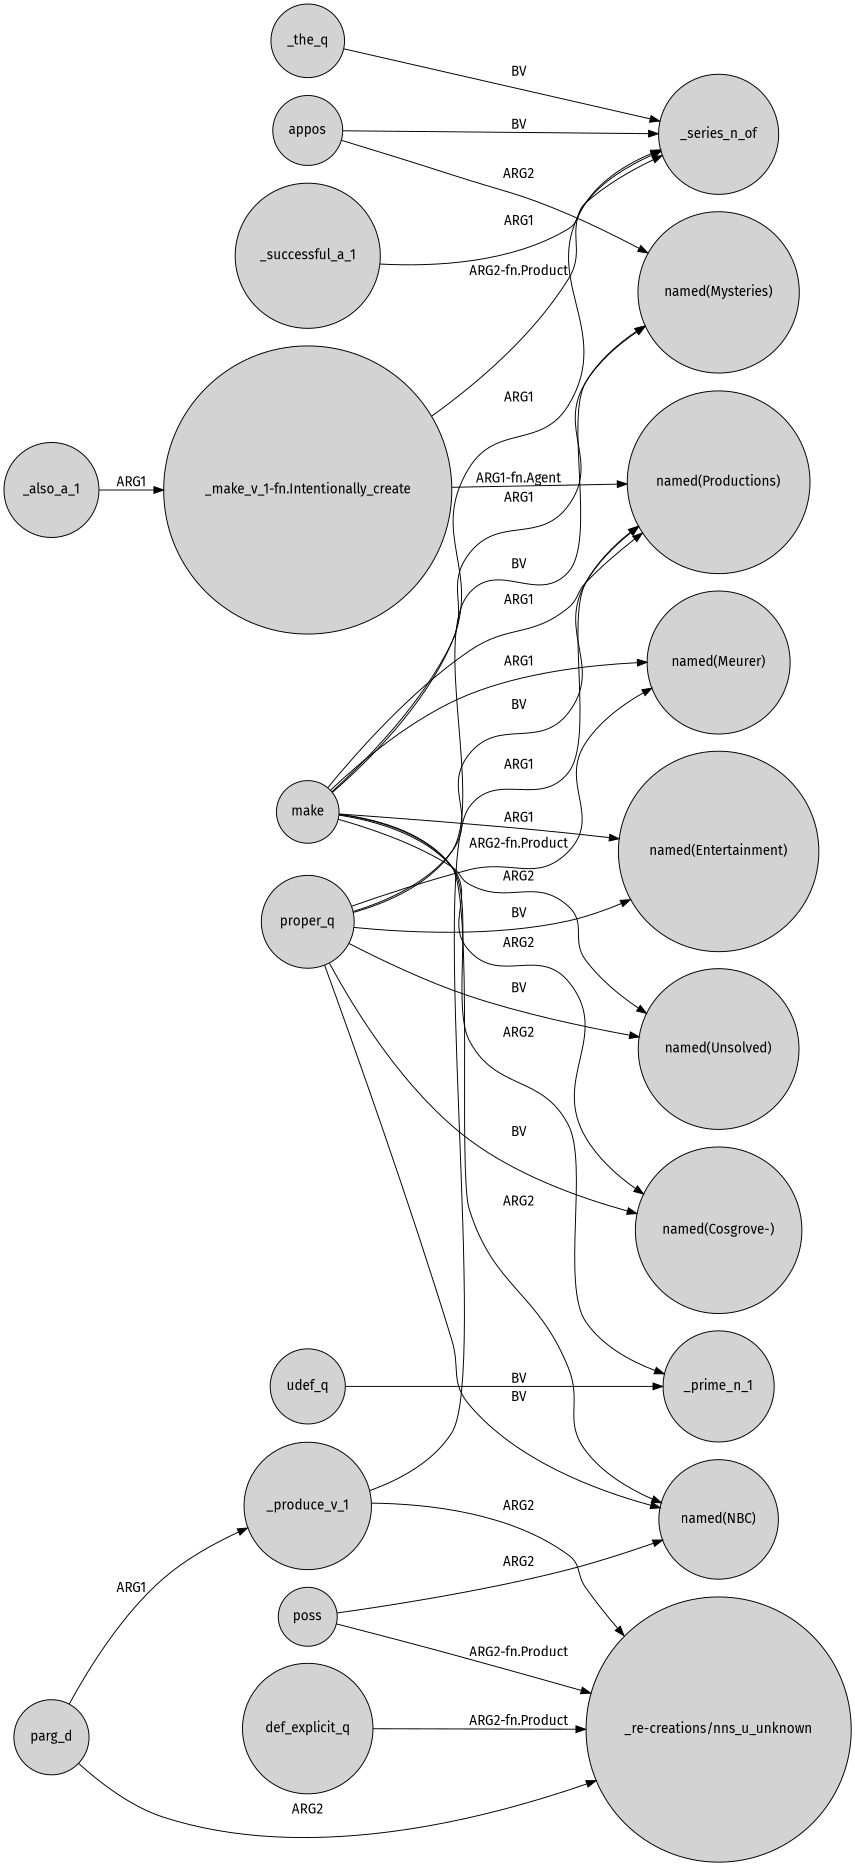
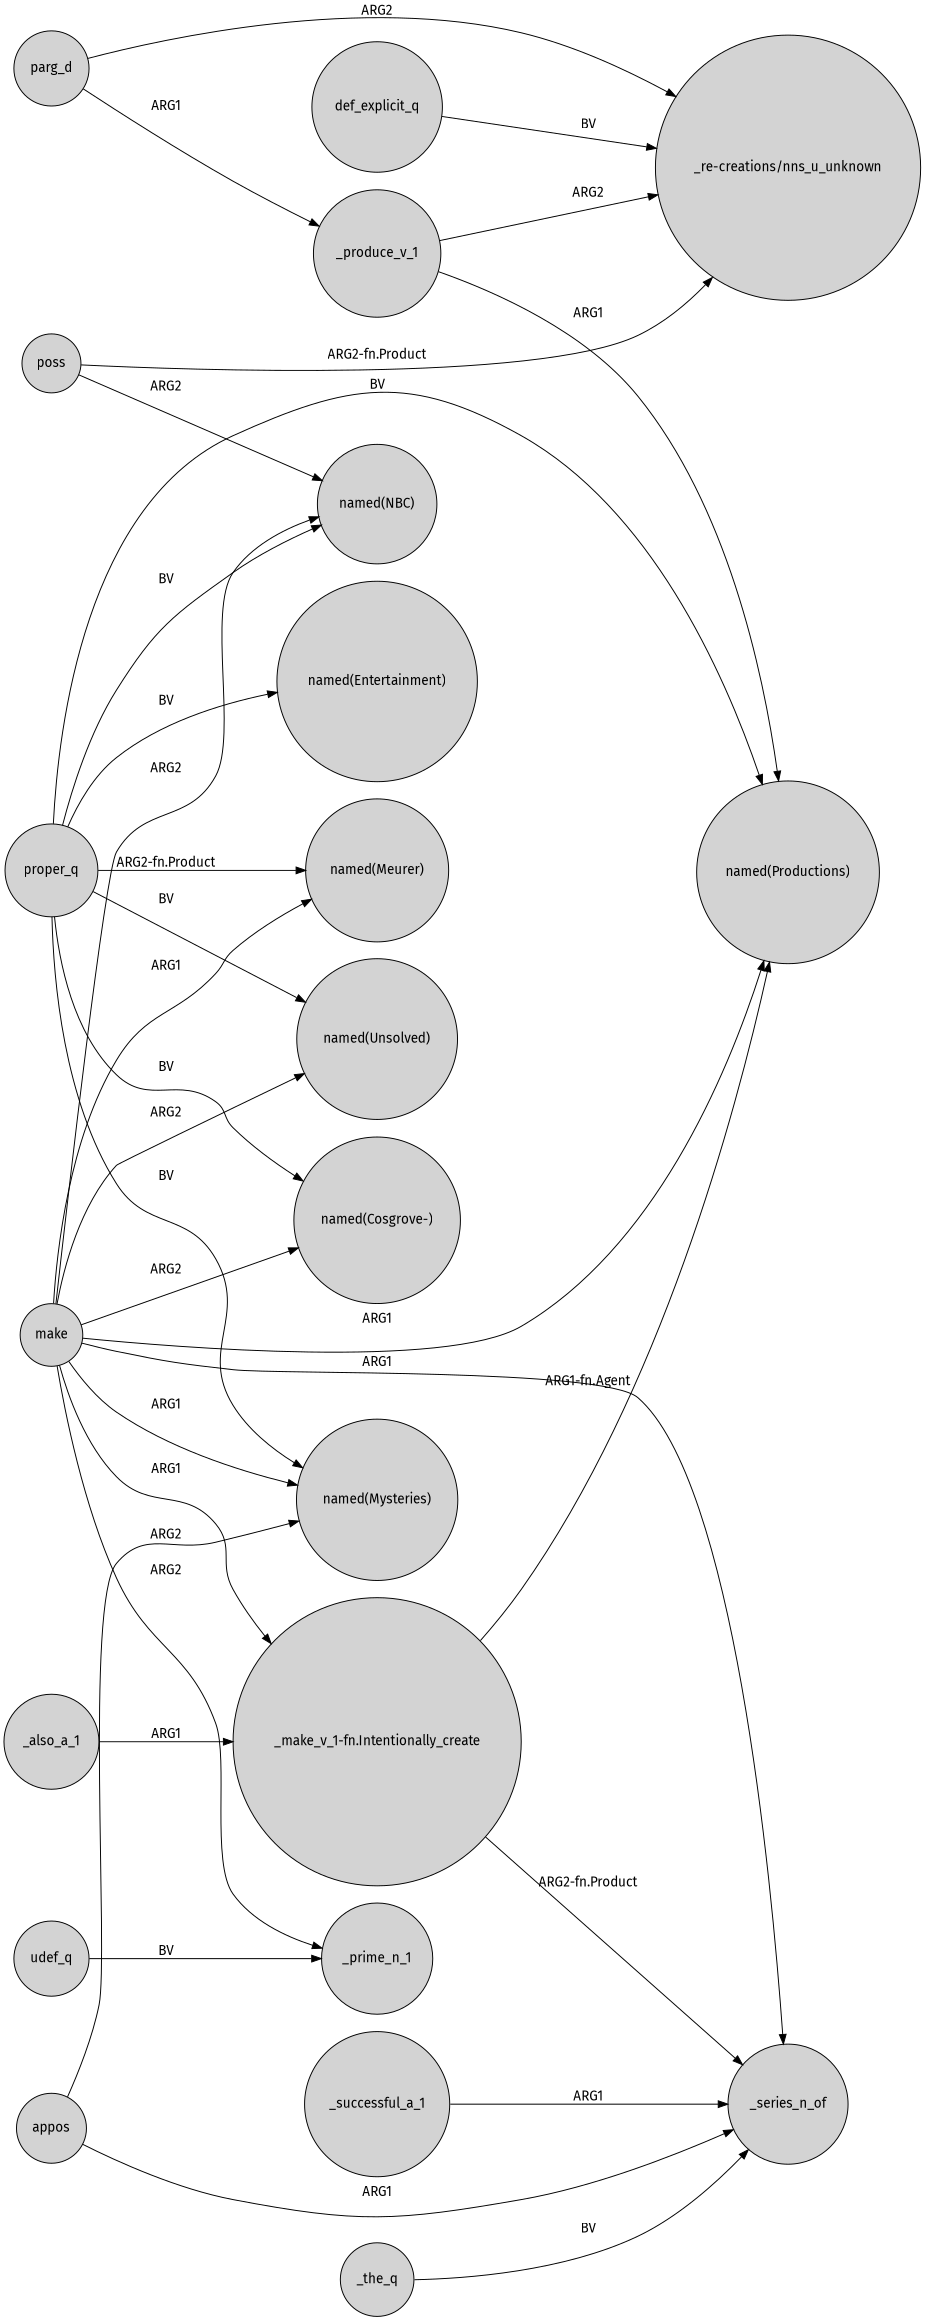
(519, 125) -> (377, 2192)
(474, 824) -> (166, 1499)
(519, 1721) -> (588, 125)
